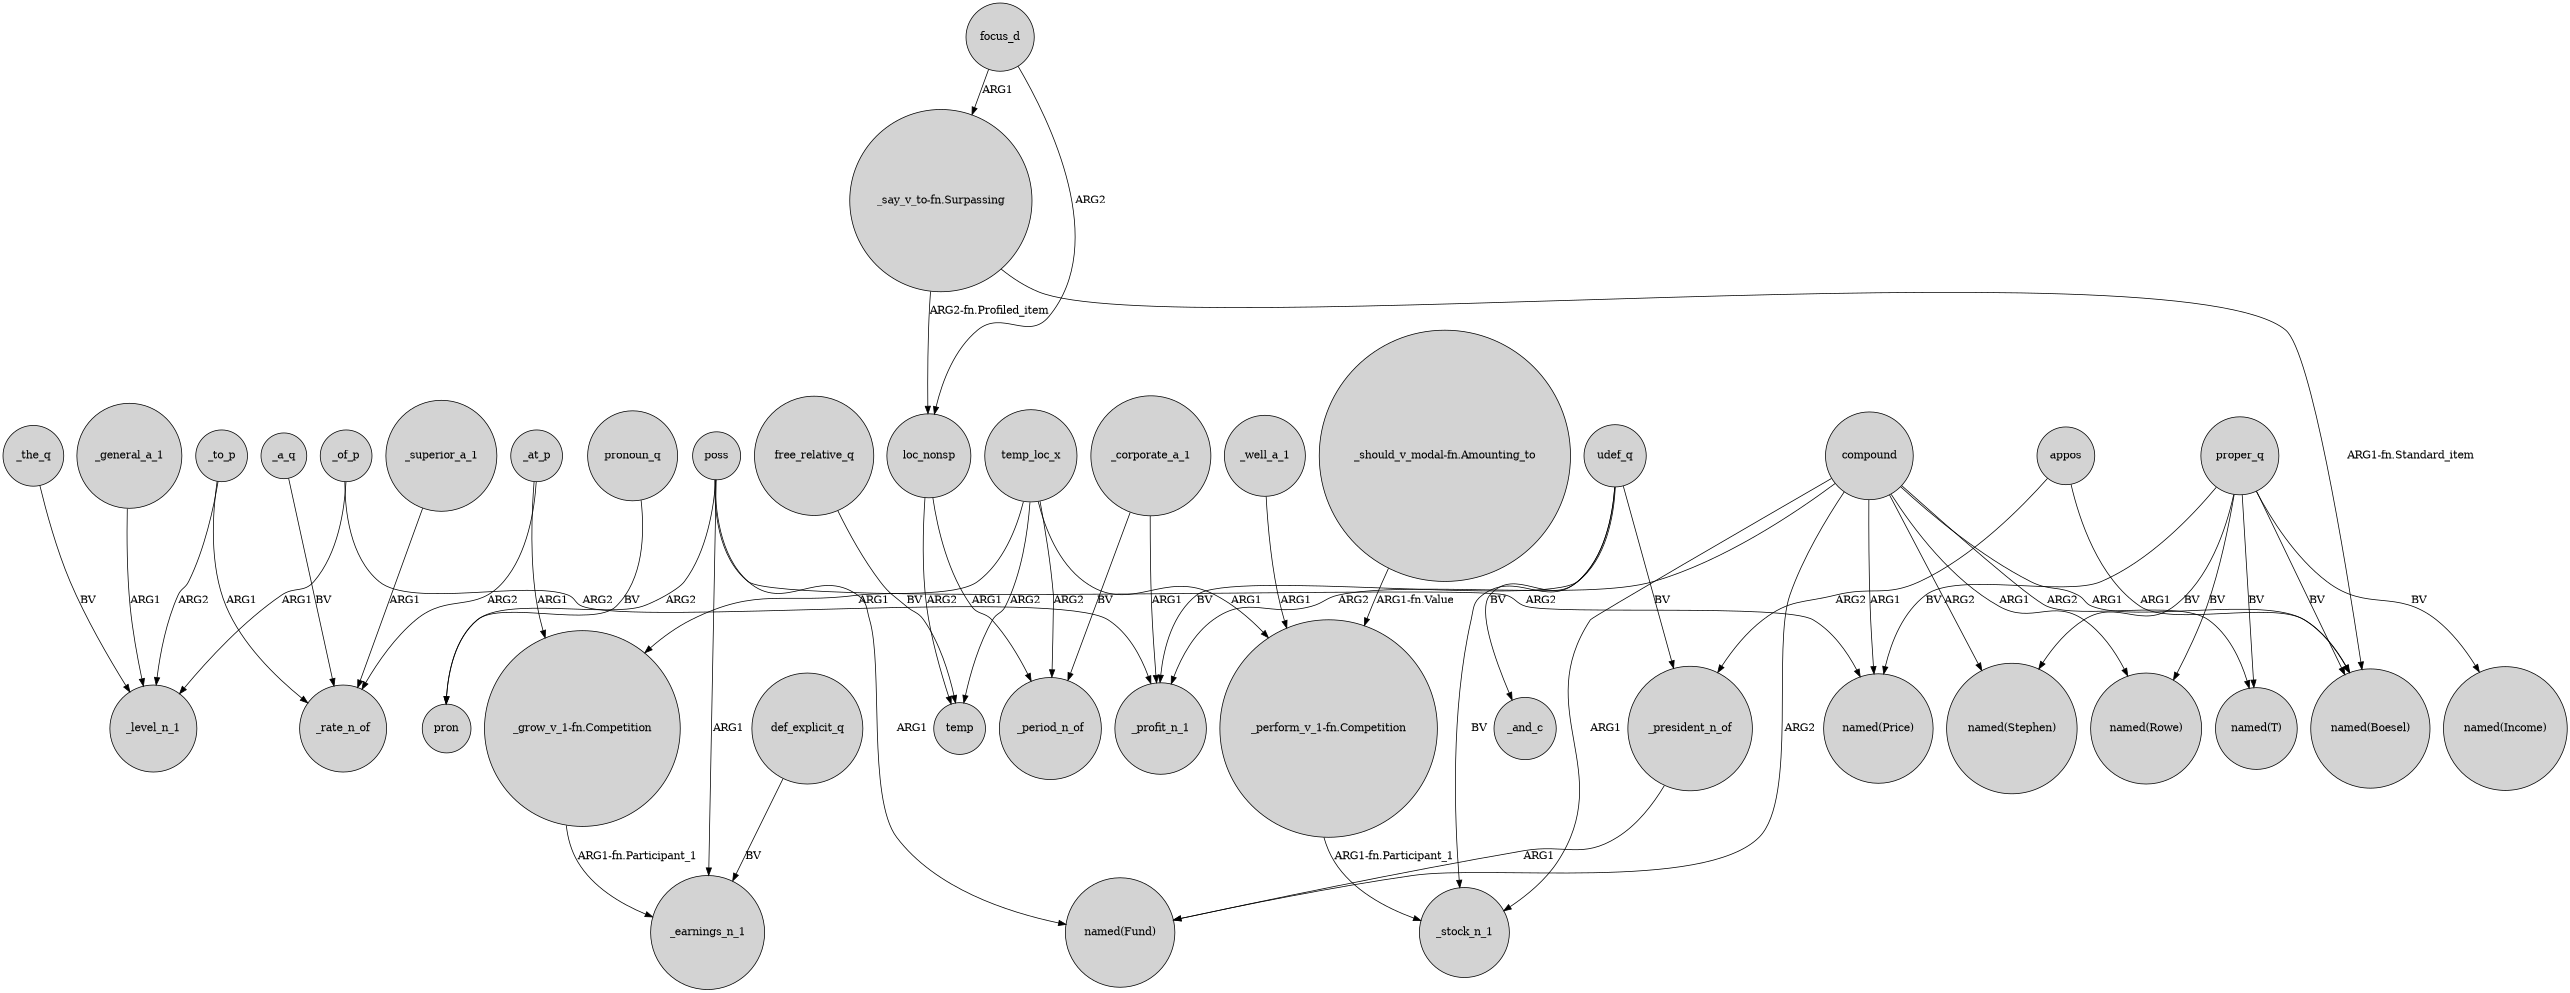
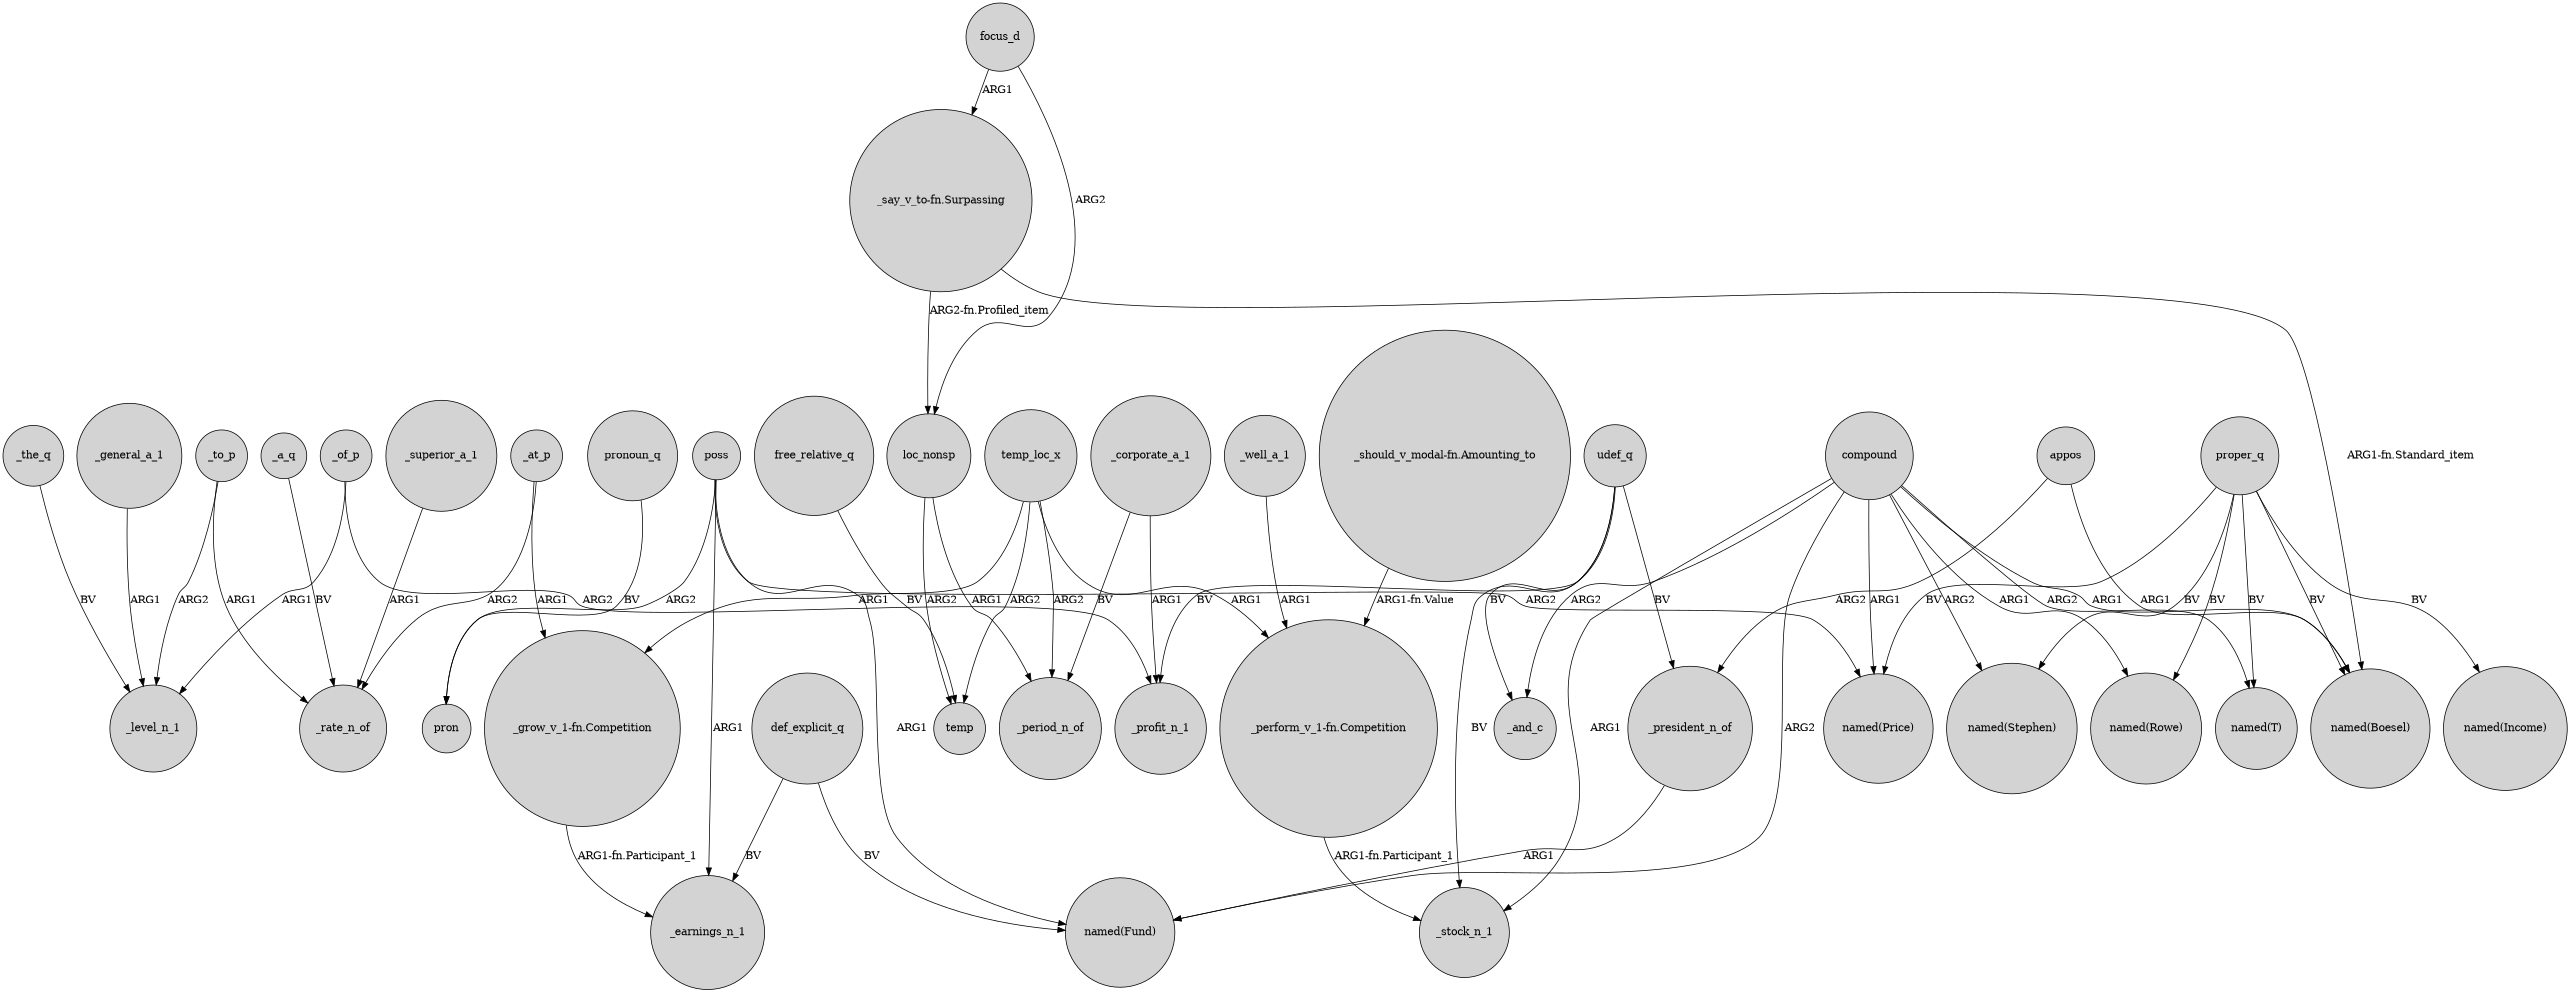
(1590, 590) -> (1688, 567)
none -> (913, 894)
